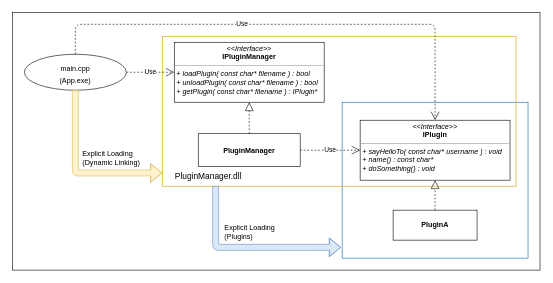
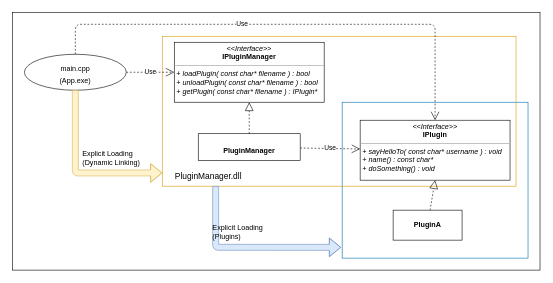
(249, 150) -> (249, 147)
(435, 225) -> (428, 225)
(260, 232) -> (248, 232)
